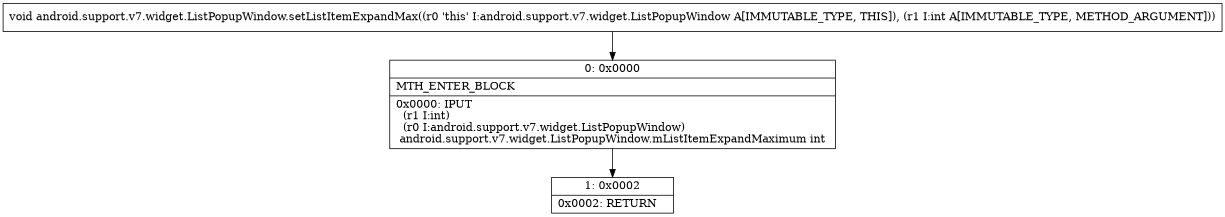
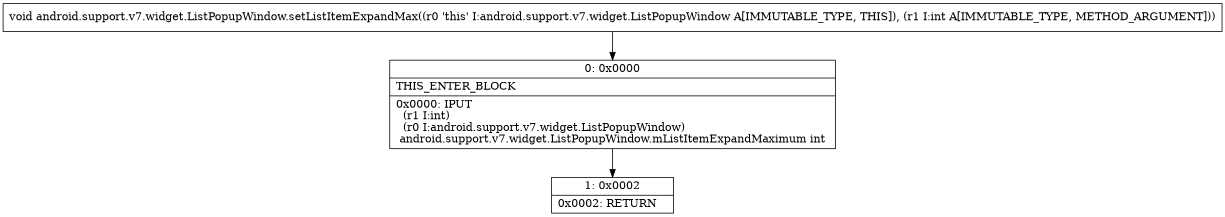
(456, 87) -> (456, 87)
